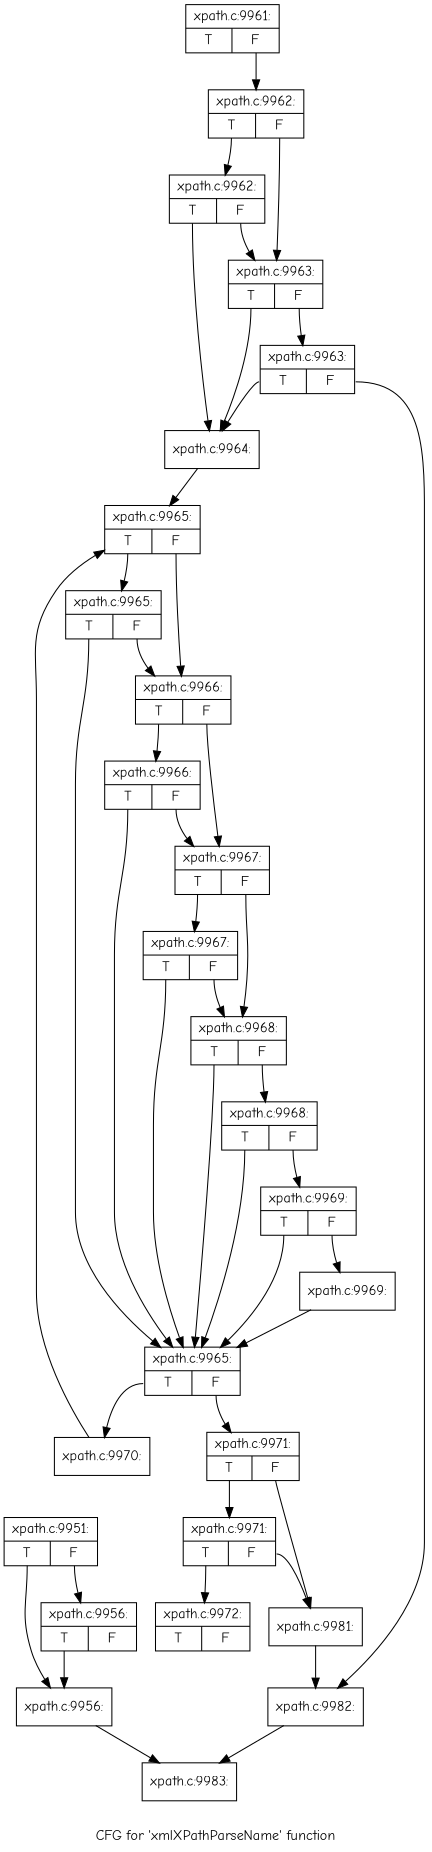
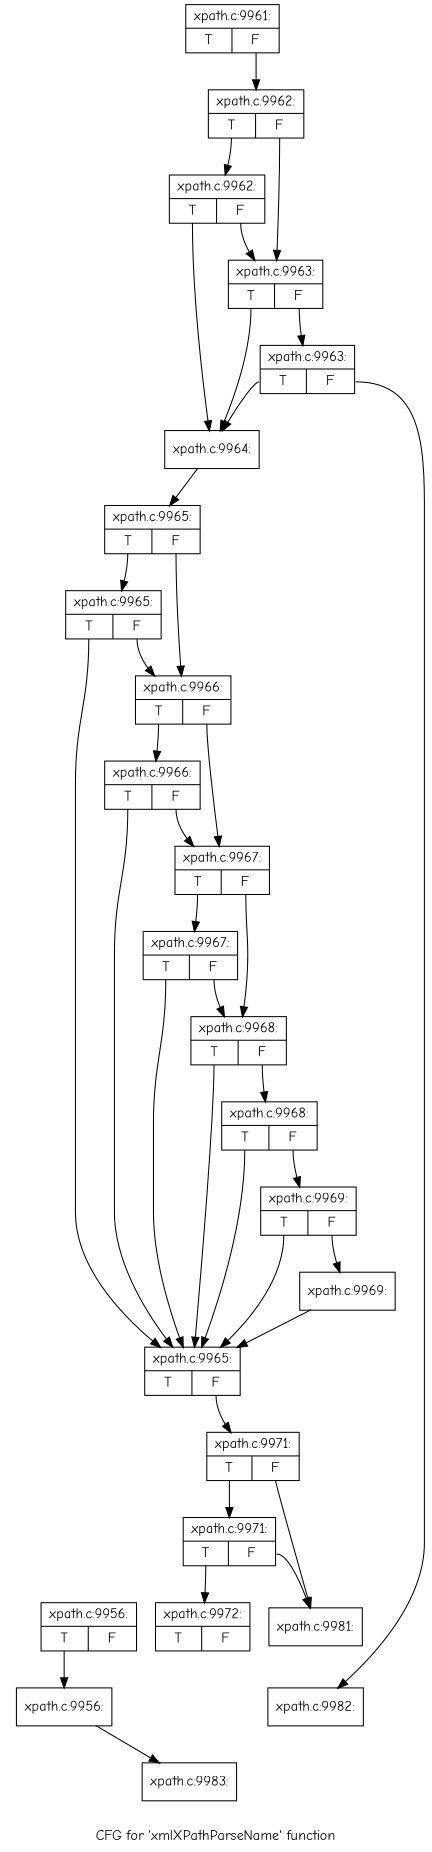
(102, 1456) -> none
(51, 1542) -> none
(316, 1662) -> none
(256, 1742) -> none
